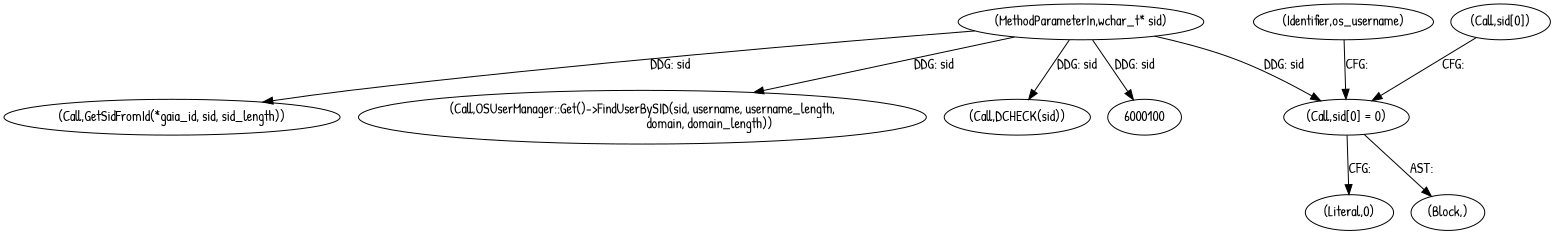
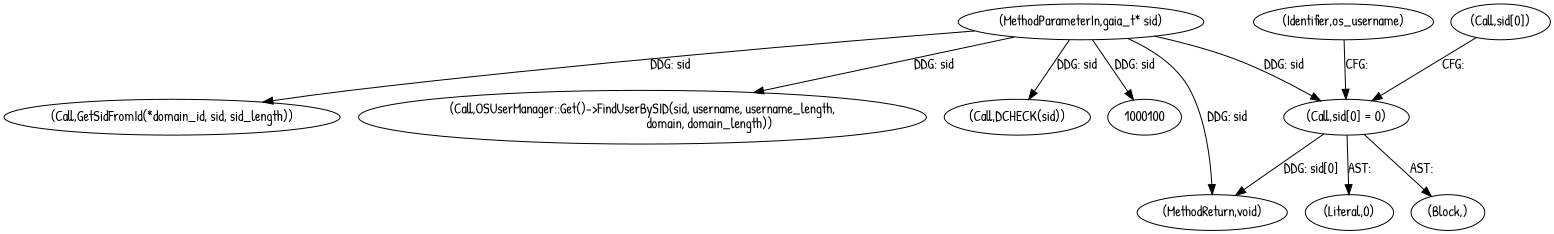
(1081, 22) -> (1081, 22)
(172, 117) -> (172, 117)
(1145, 117) -> (1145, 117)
(1361, 169) -> (1361, 169)
none -> (1212, 213)
